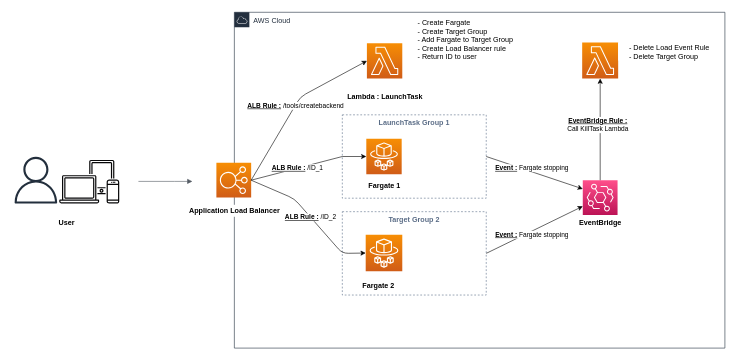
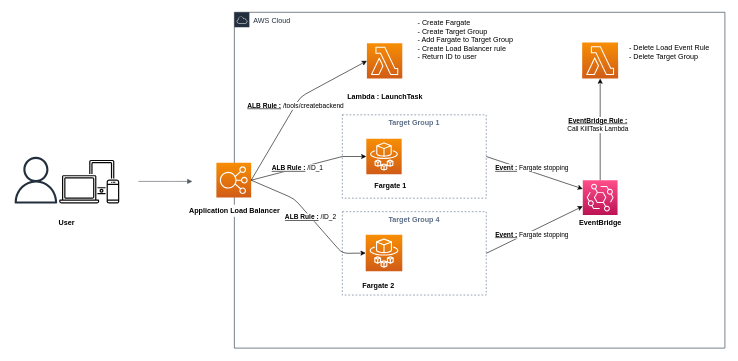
(414, 123) -> (414, 123)
(384, 186) -> (390, 186)
(414, 220) -> (414, 220)
